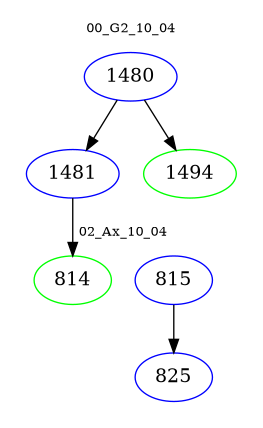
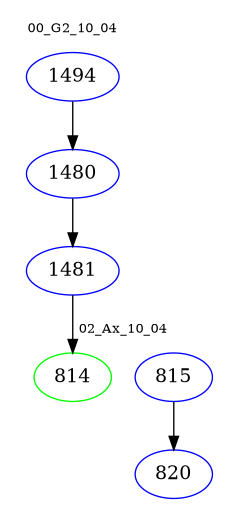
(156, 119) -> (73, 119)
(190, 174) -> (73, 77)
(174, 377) -> (174, 474)
